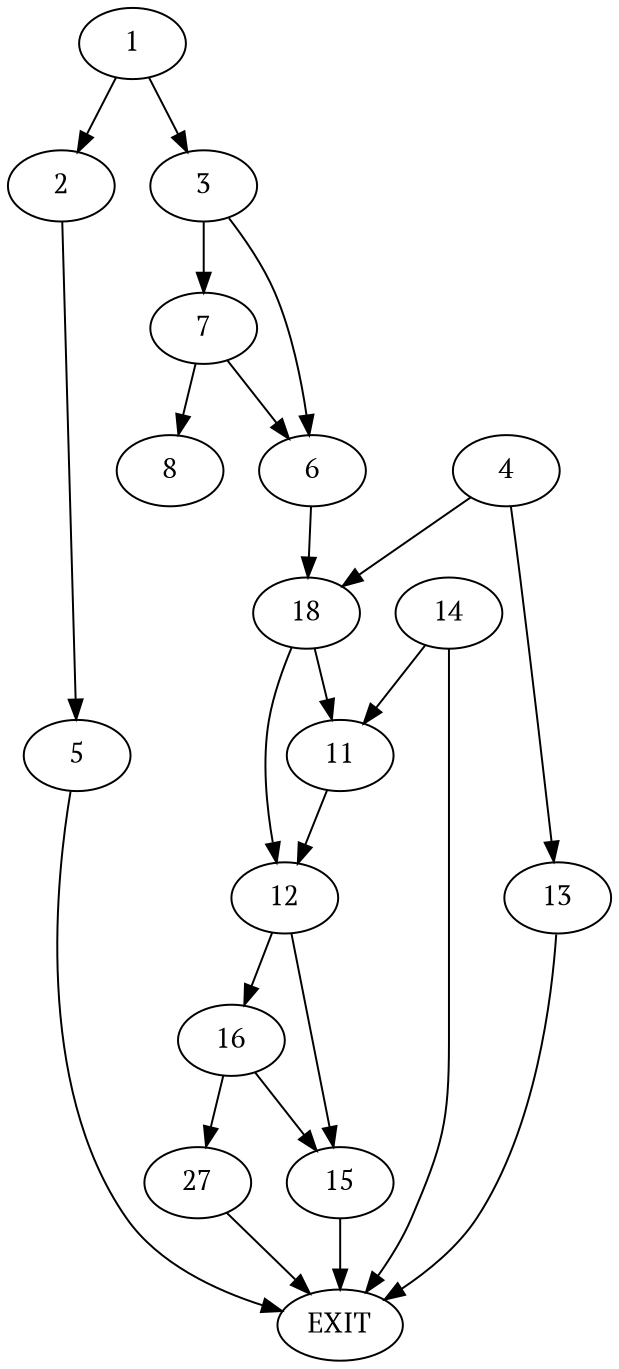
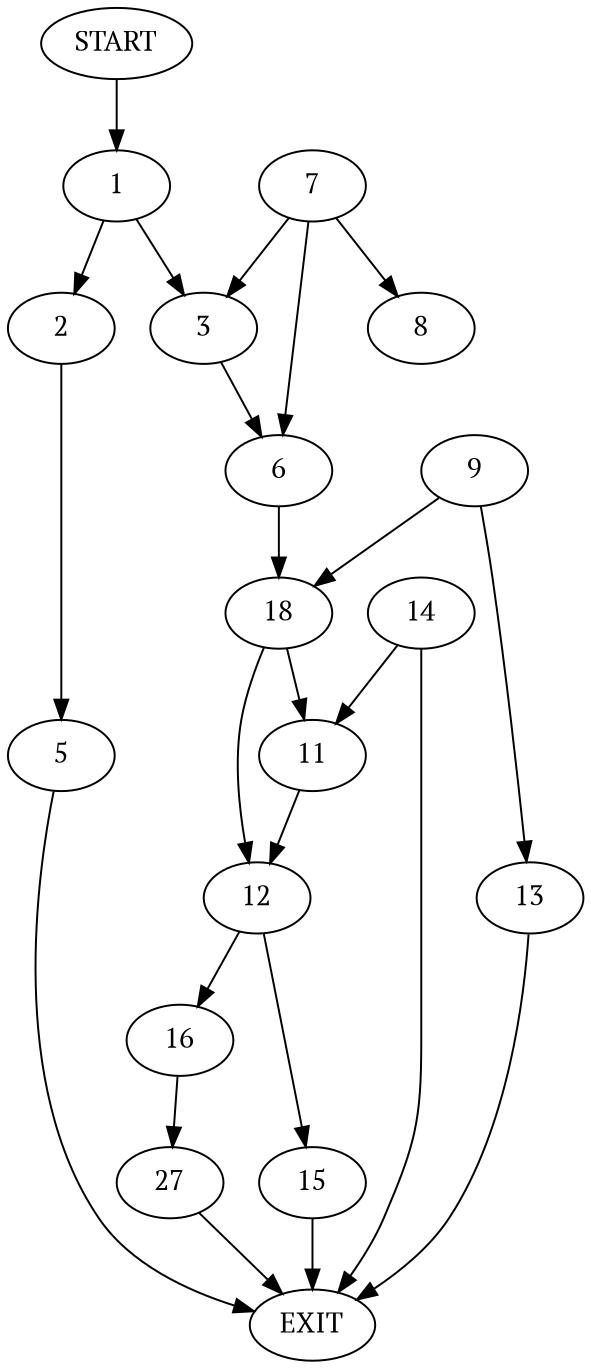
none -> (117, 44)
(204, 247) -> (264, 249)
(506, 471) -> (475, 471)
(280, 1104) -> none
